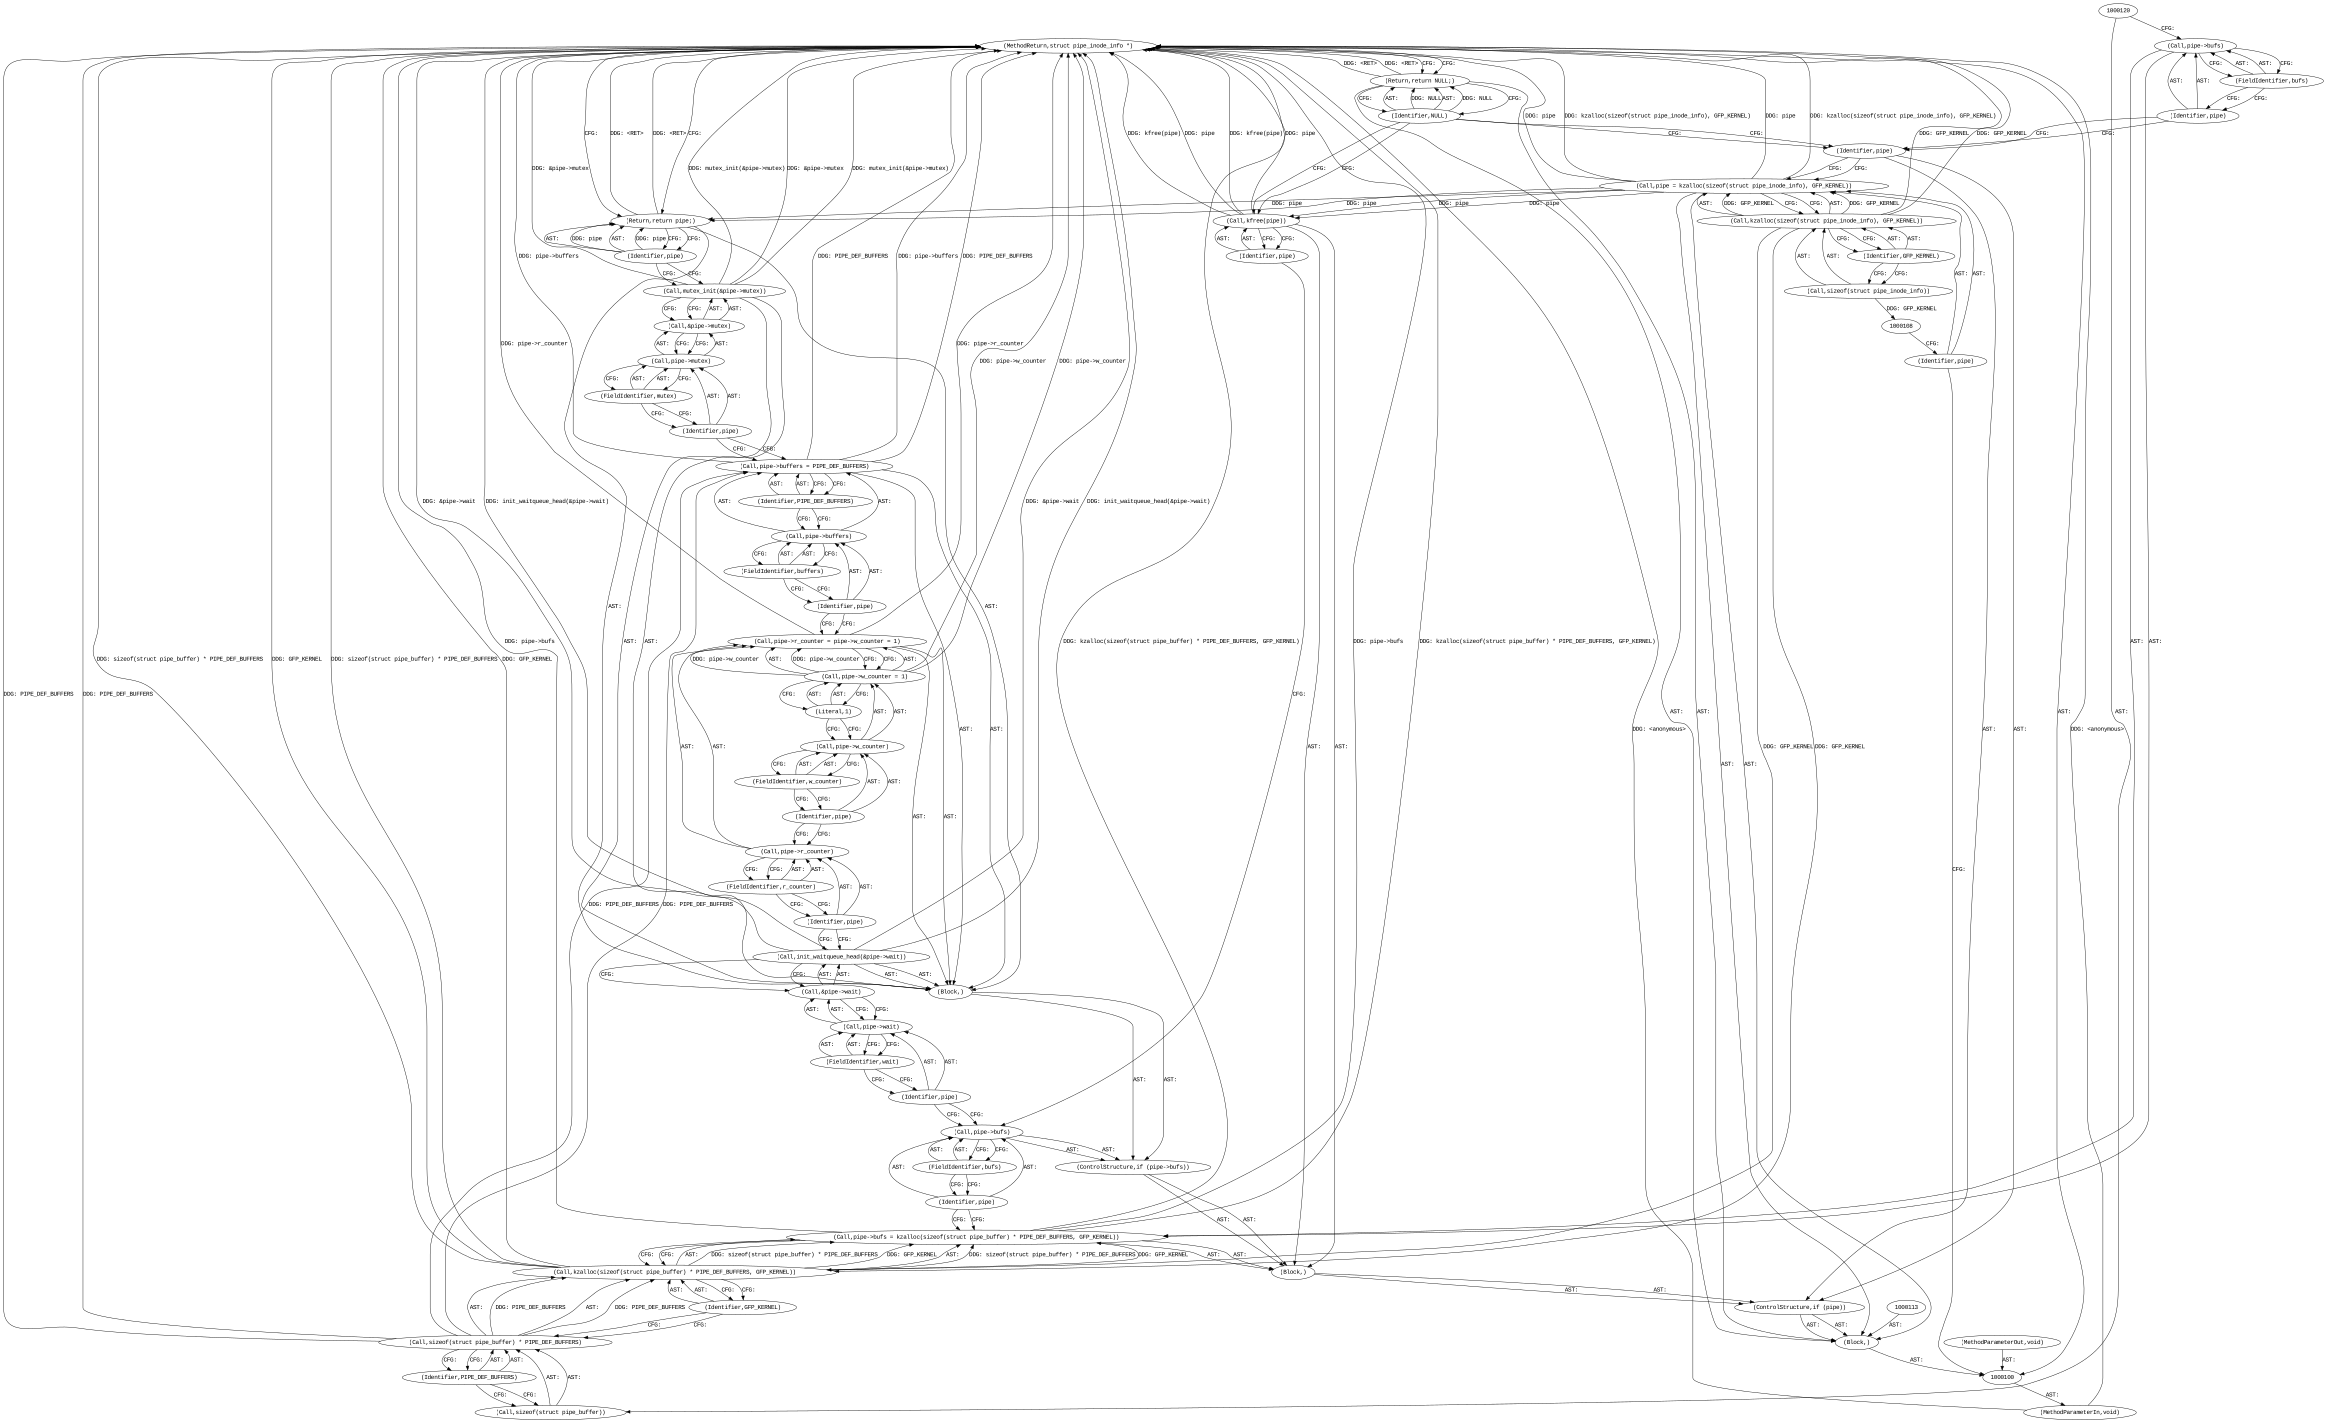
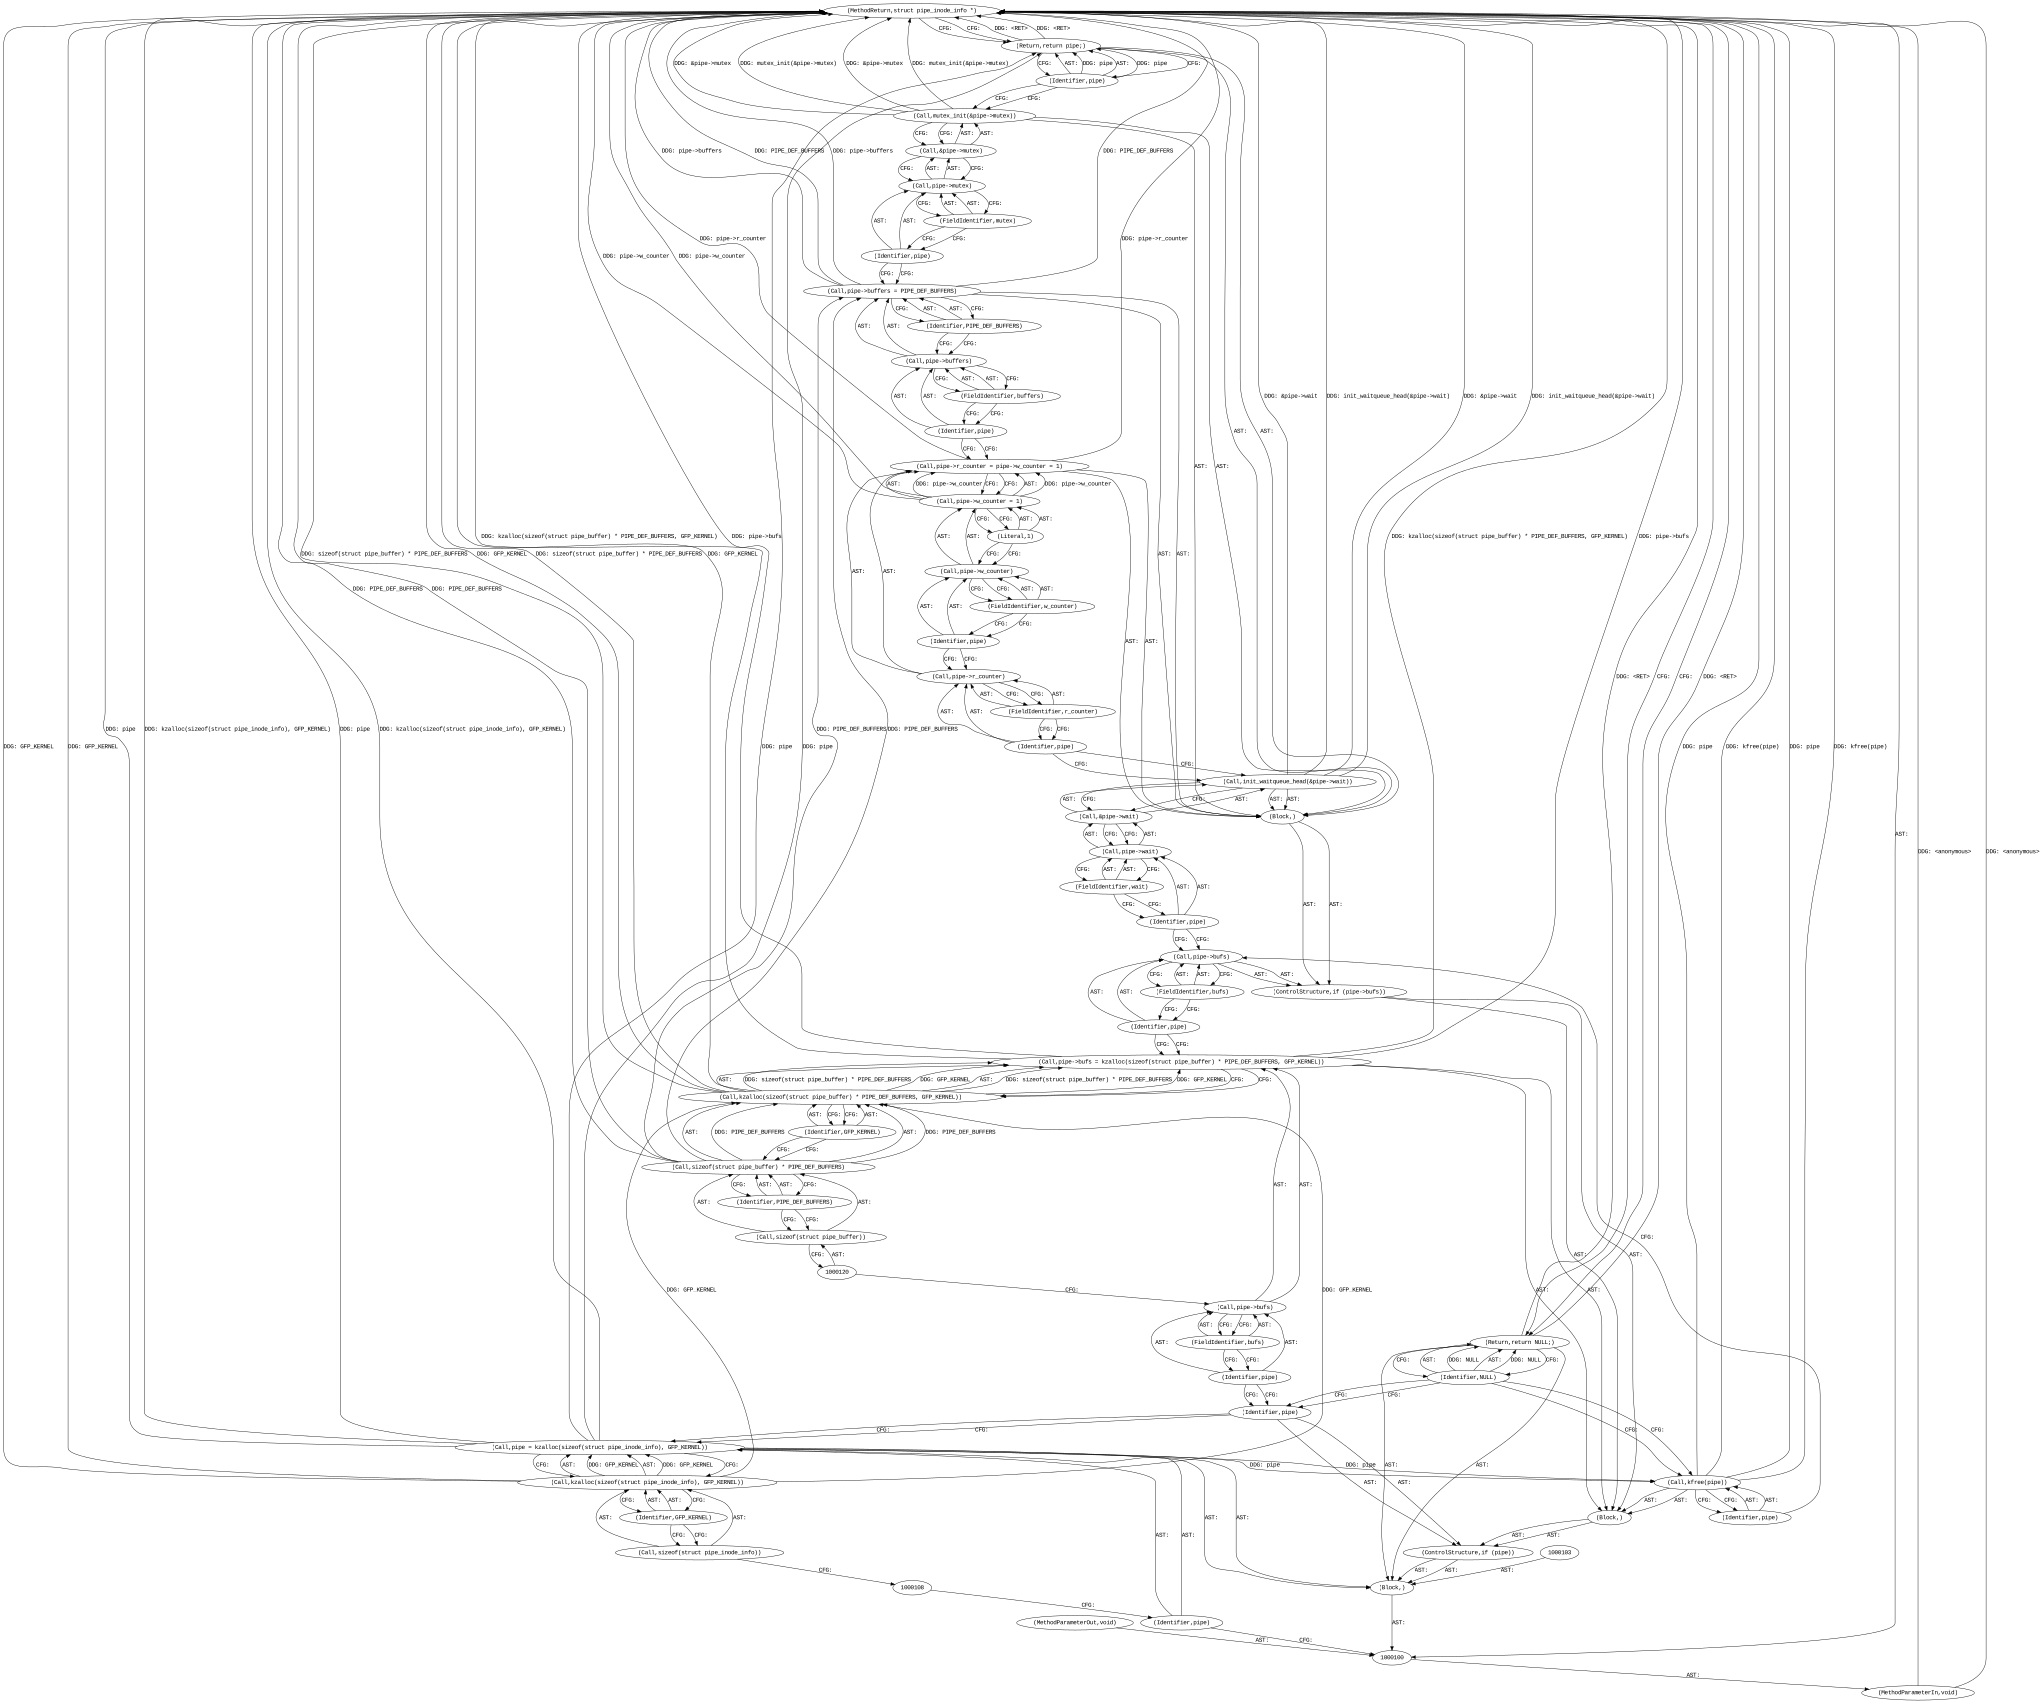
(1912, 309) -> (827, 1570)
none -> (811, 1257)
(1906, 1307) -> (1560, 1553)
